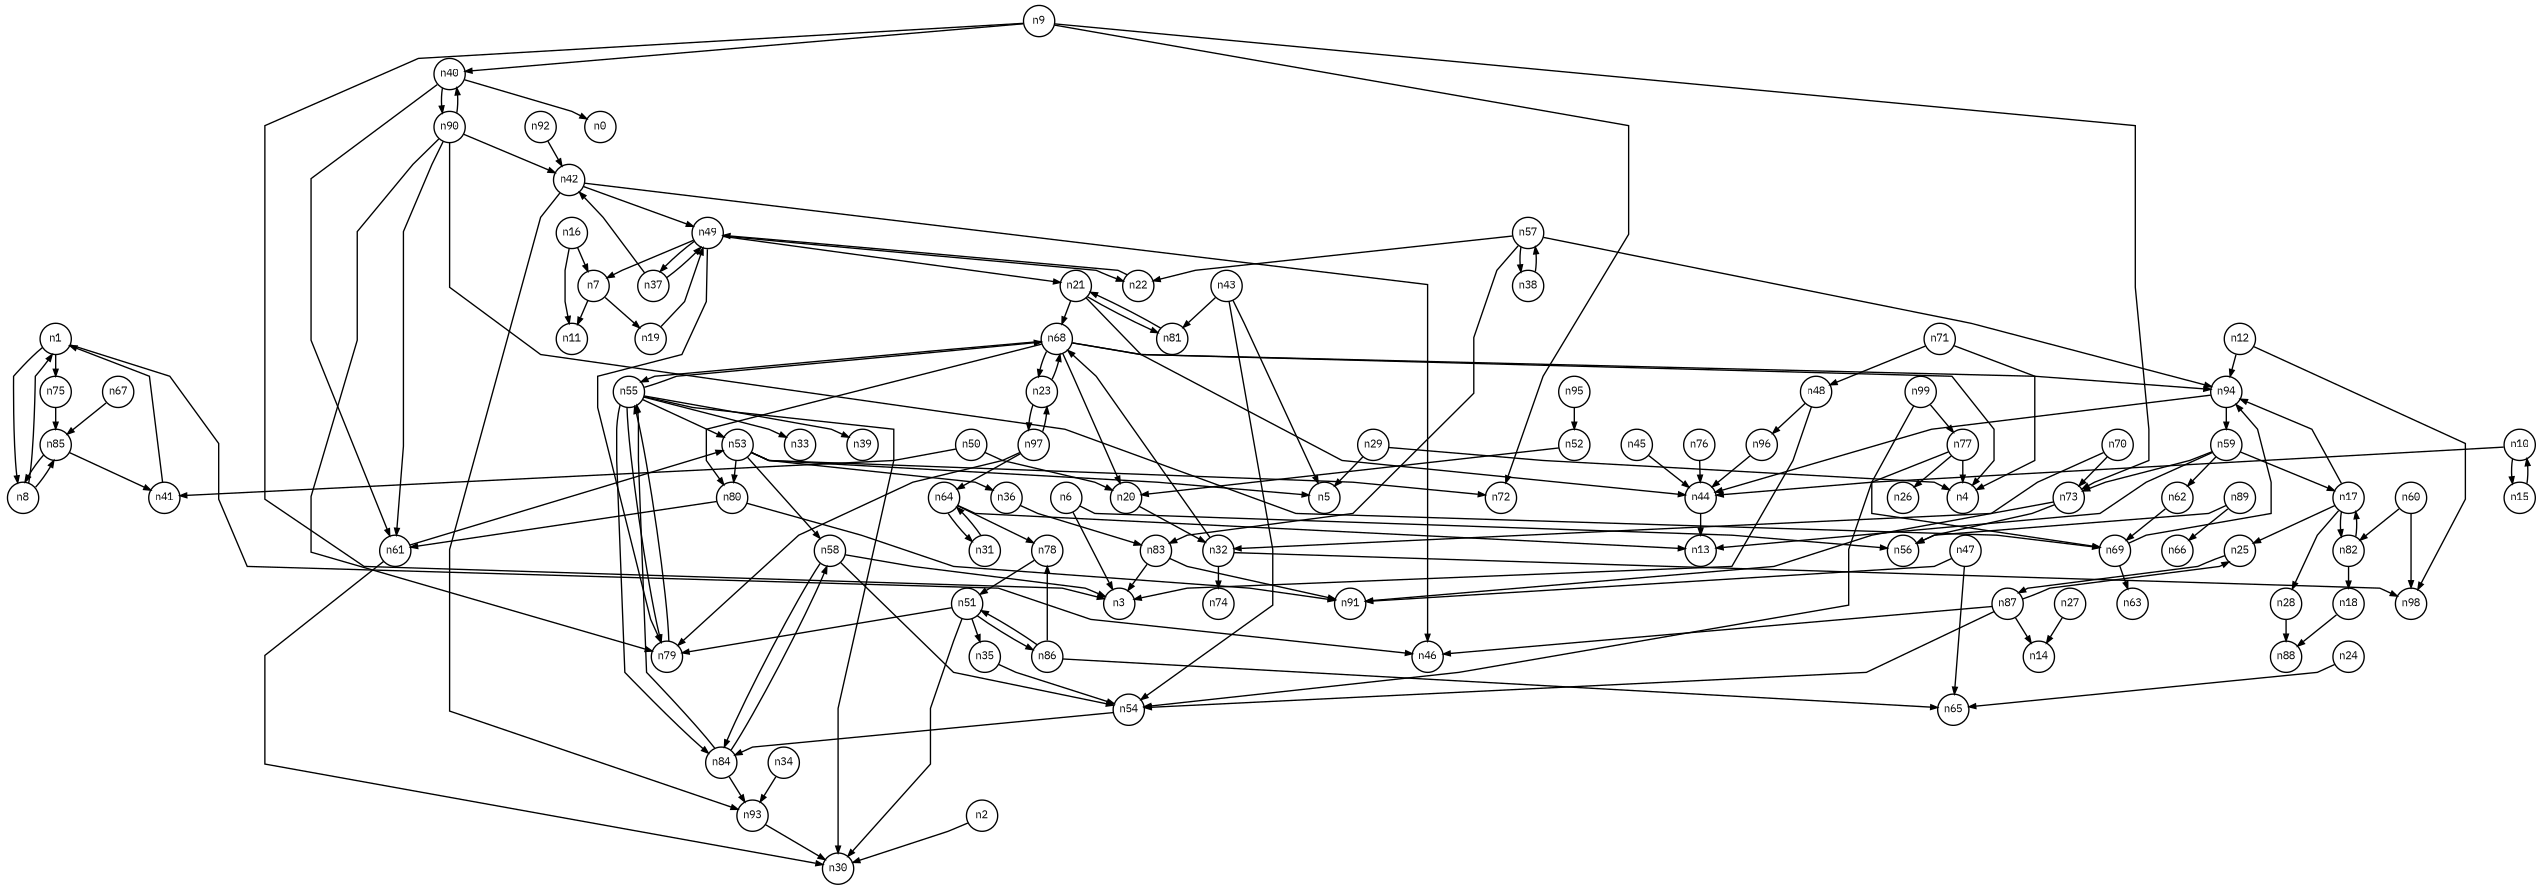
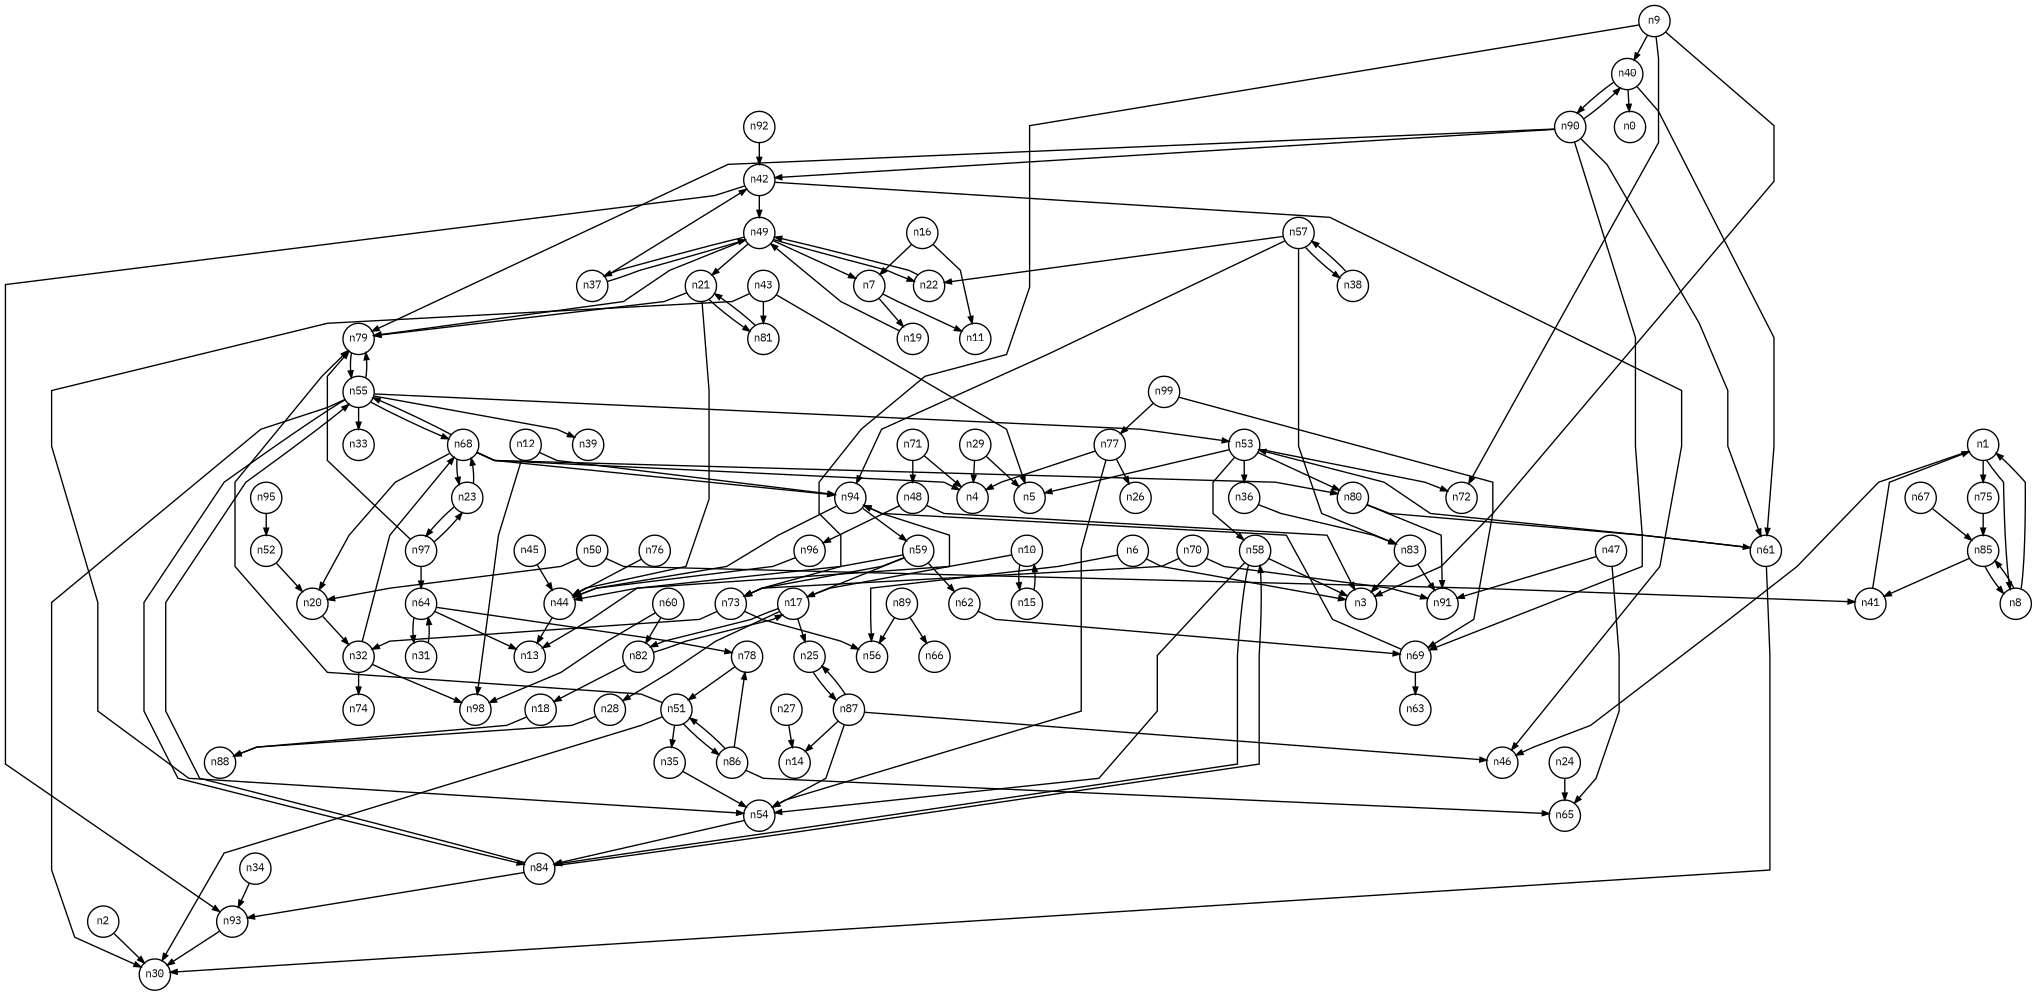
(1068, 309) -> (535, 317)
